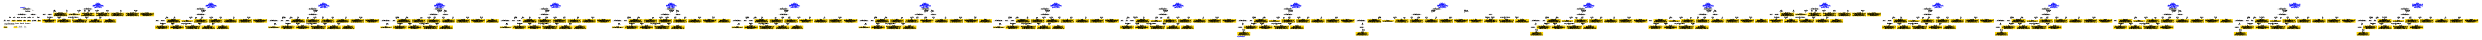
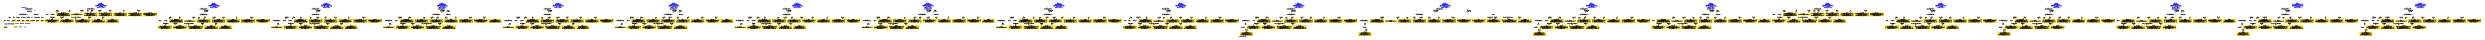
(19, 21) -> (19, 21)
(34, 21) -> (33, 21)
none -> (38, 21)
